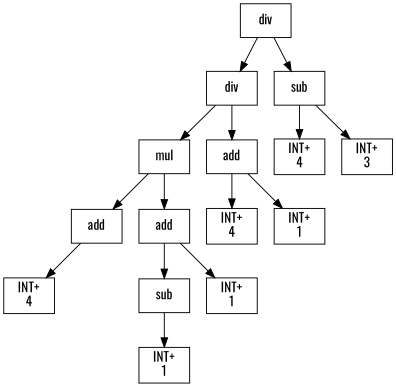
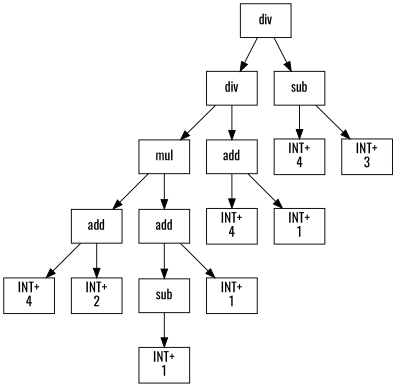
none -> (97, 296)
